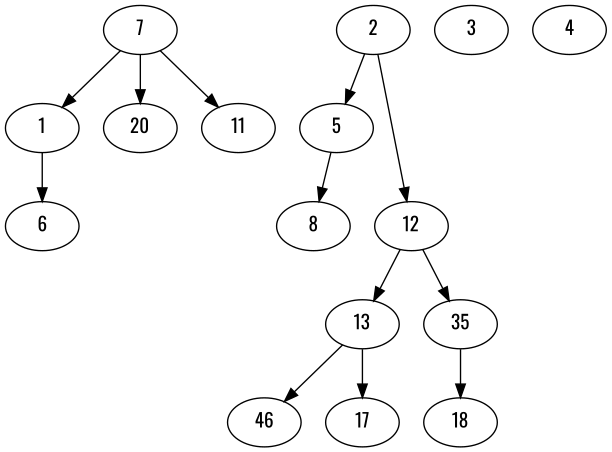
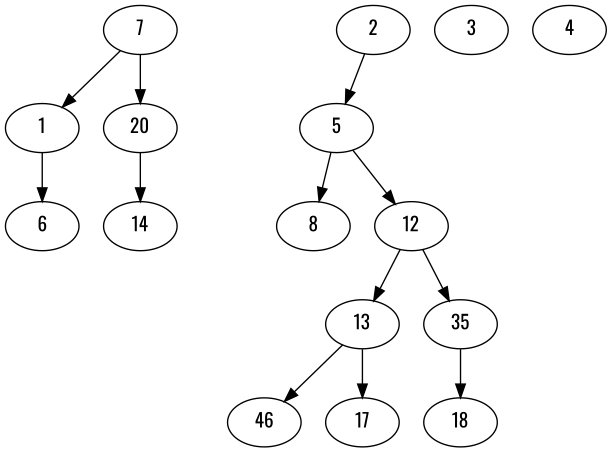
(391, 121) -> (370, 172)
(238, 128) -> none
none -> (140, 226)
